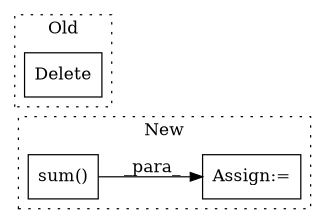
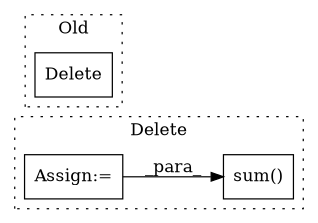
(165, 131) -> (159, 131)
(144, 177) -> (167, 177)
